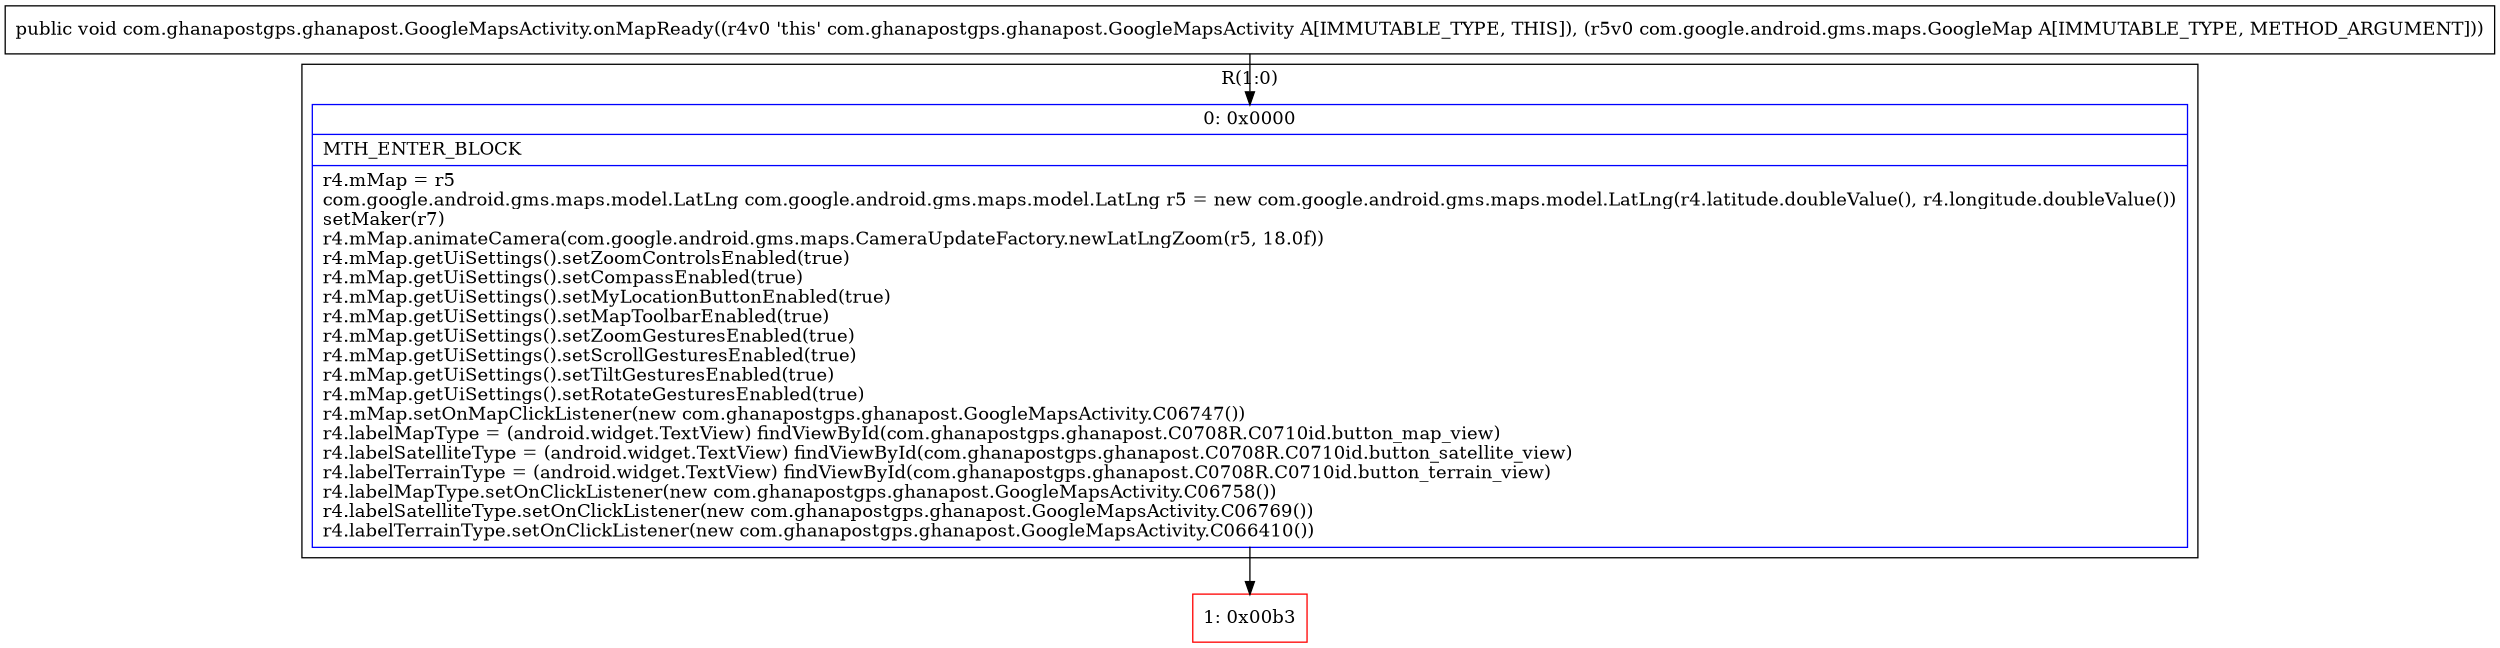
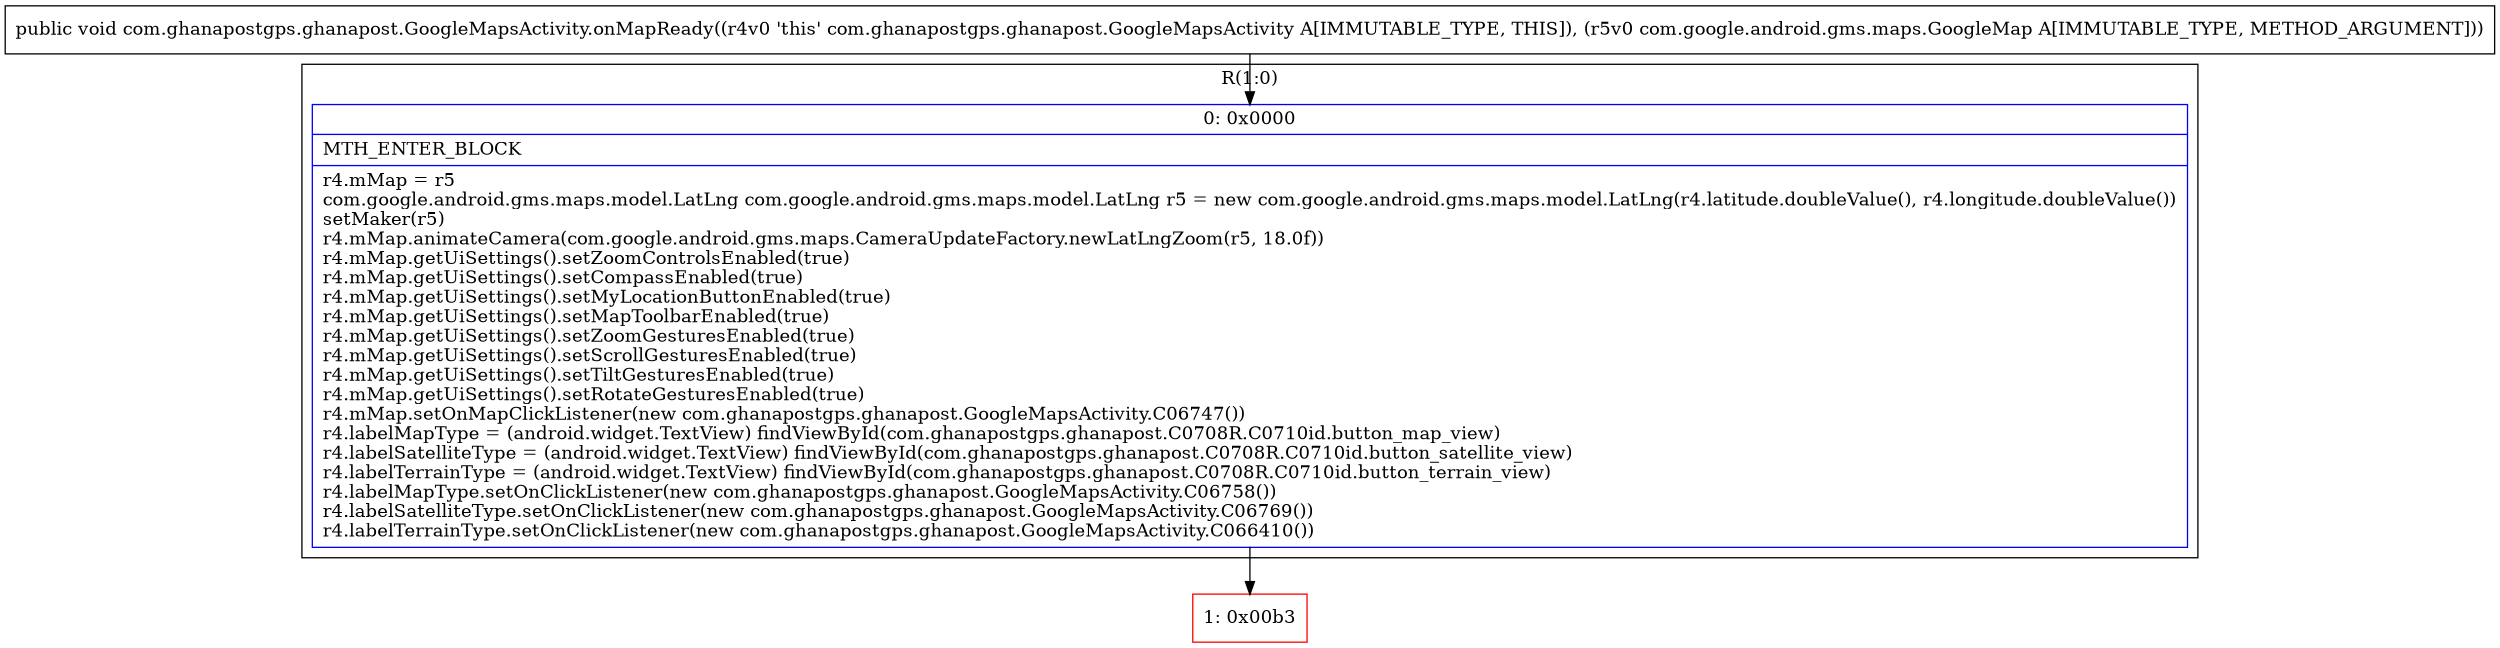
(384, 219) -> (384, 219)
